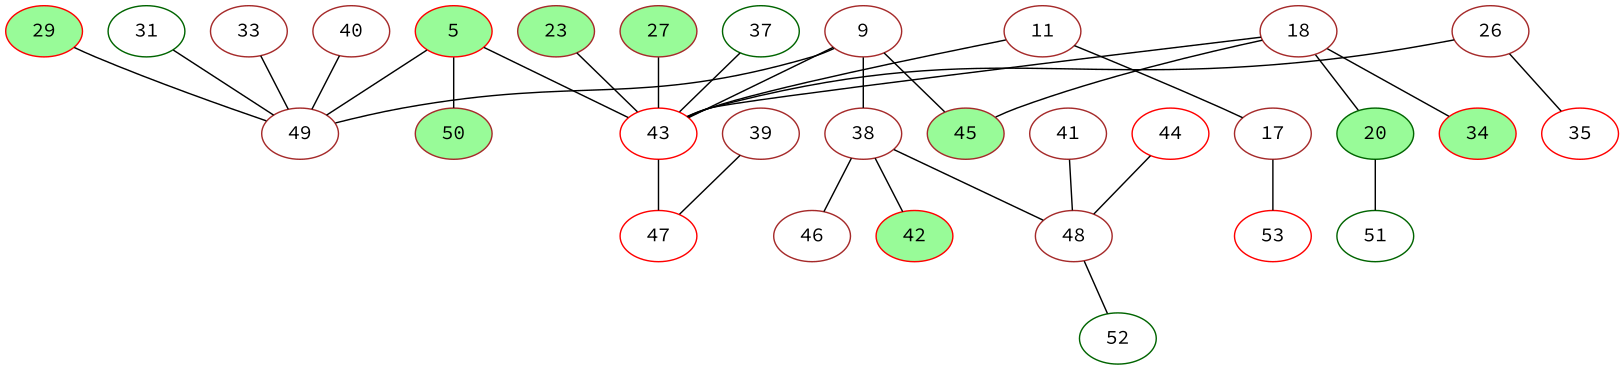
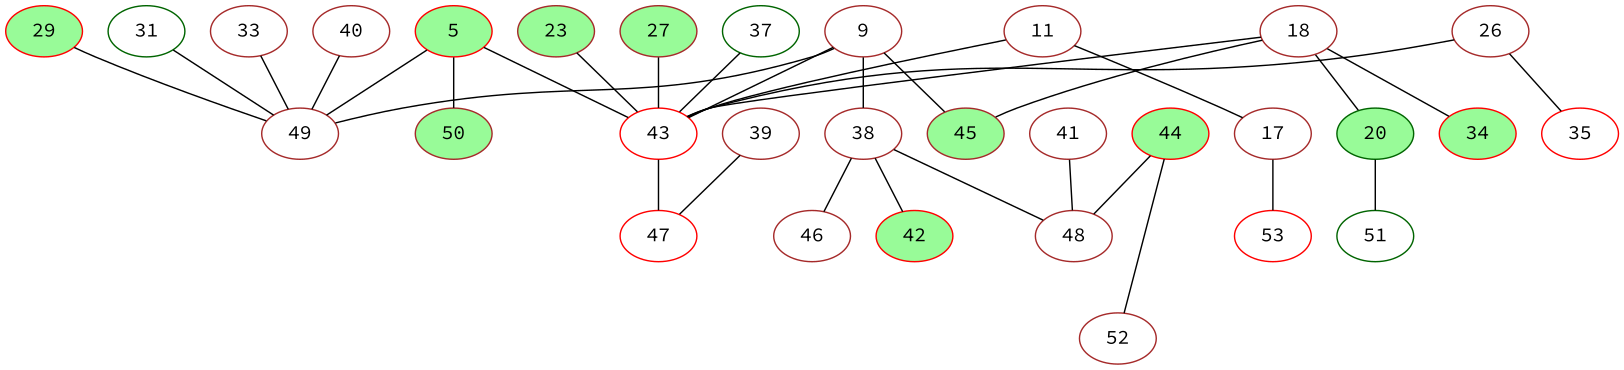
(1170, 134) -> (1170, 134)
(1096, 287) -> (1144, 236)
(1118, 338) -> (1118, 338)
